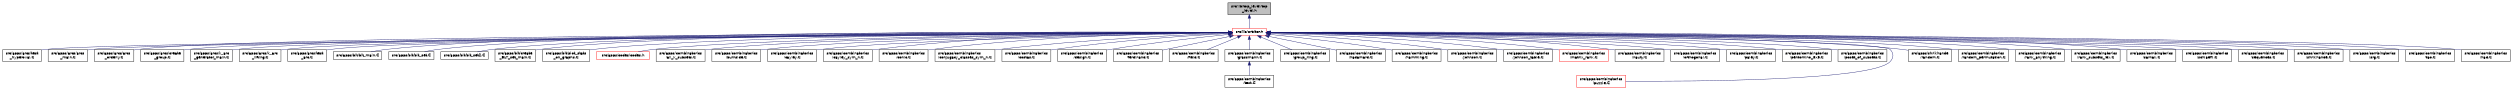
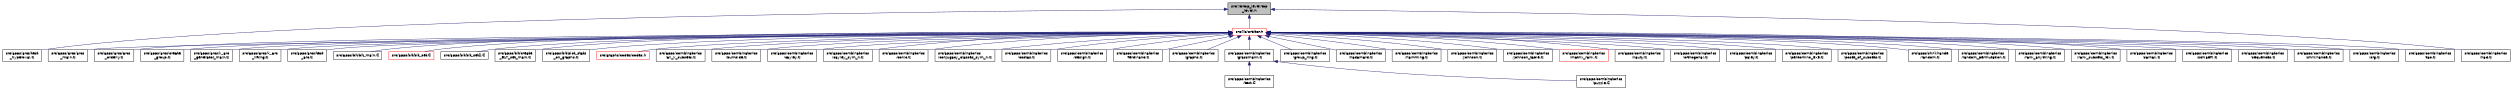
(1866, 36) -> (1868, 21)
(635, 38) -> (632, 18)
(411, 56) -> (411, 56)
(623, 56) -> (623, 56)
(1194, 56) -> (1194, 56)
(1892, 59) -> (1427, 75)
(1601, 81) -> (1601, 81)
